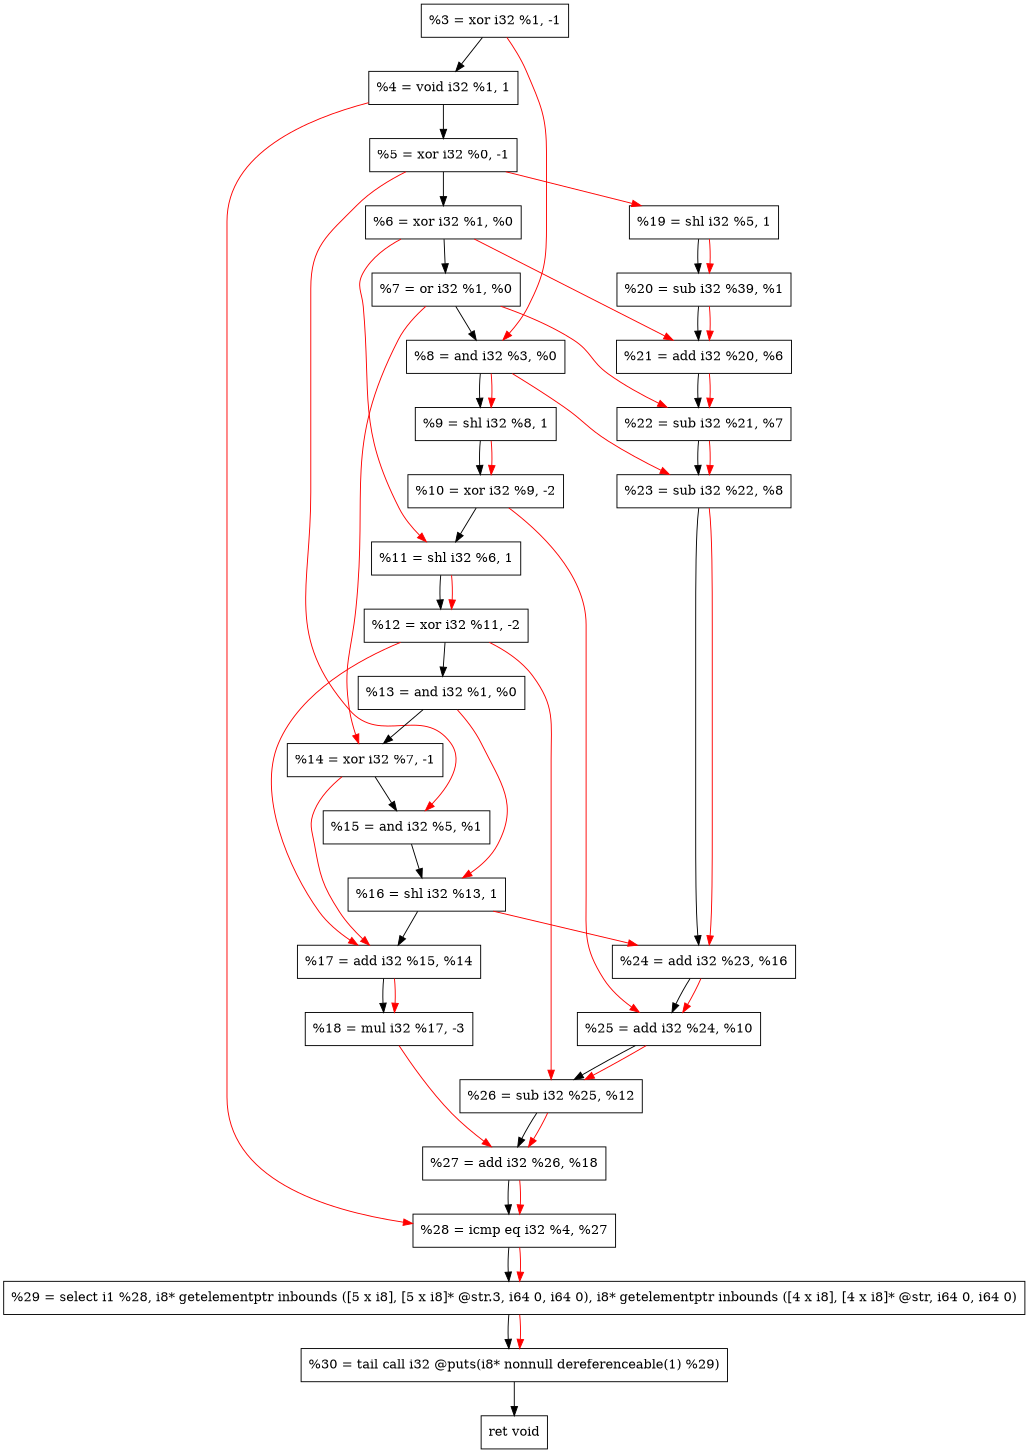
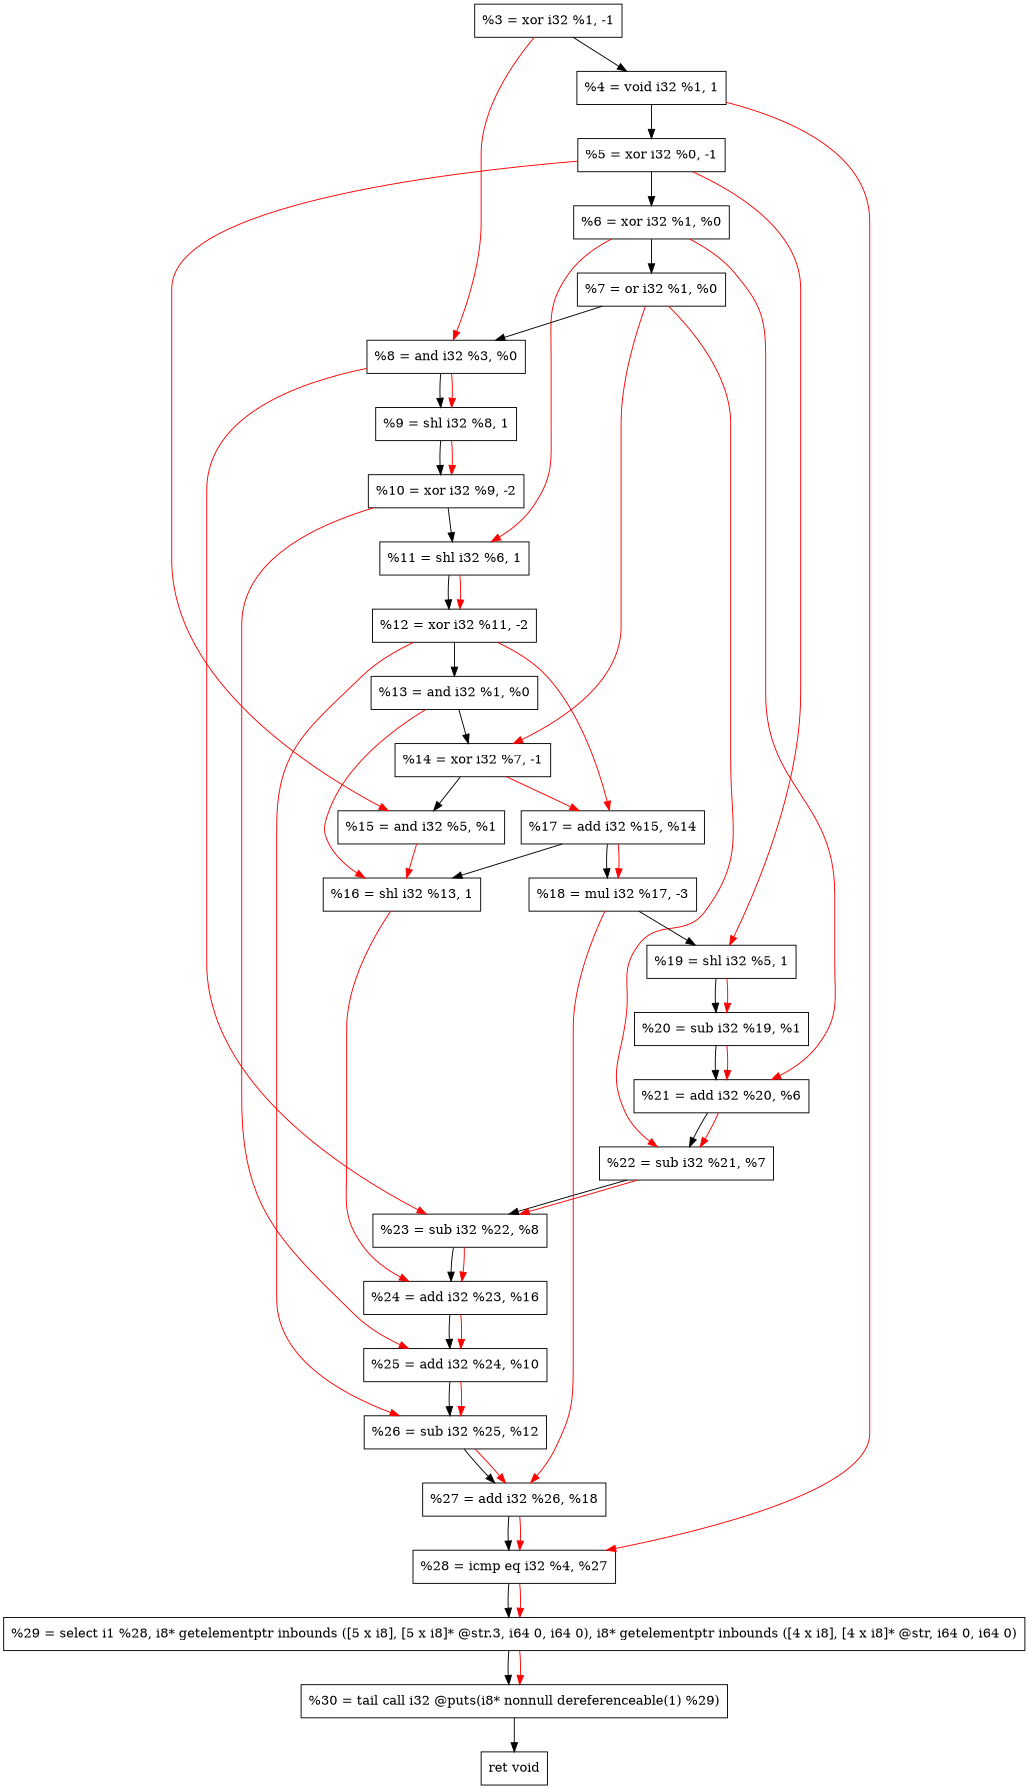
(704, 290) -> (721, 1029)
(415, 857) -> (413, 857)
(410, 924) -> (512, 860)
none -> (661, 924)
